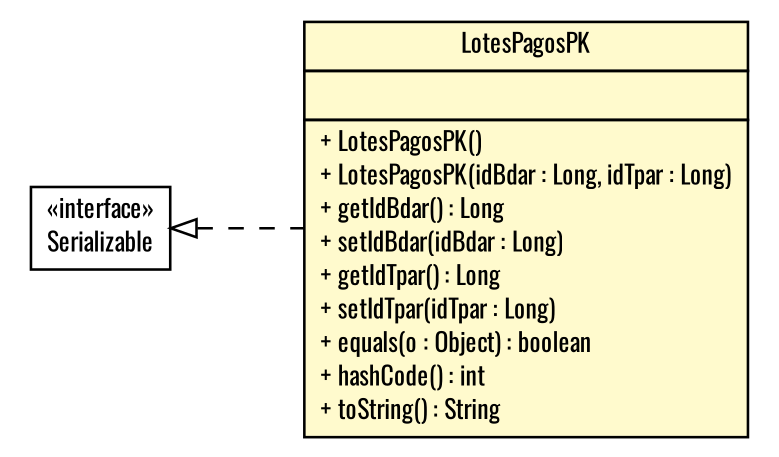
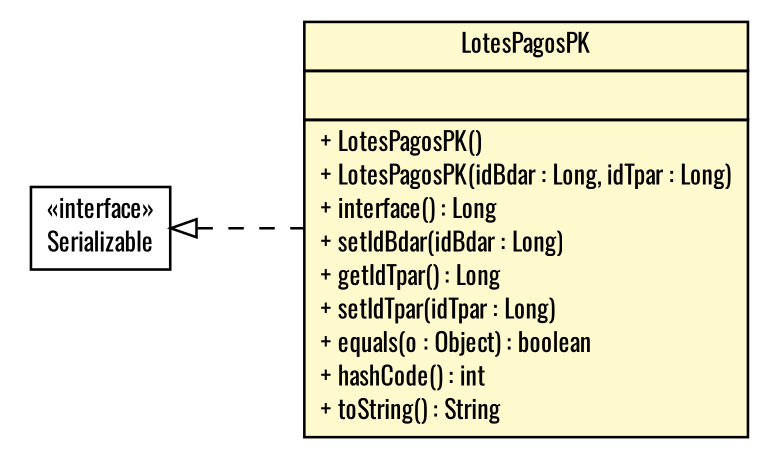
(413, 210) -> (409, 210)
